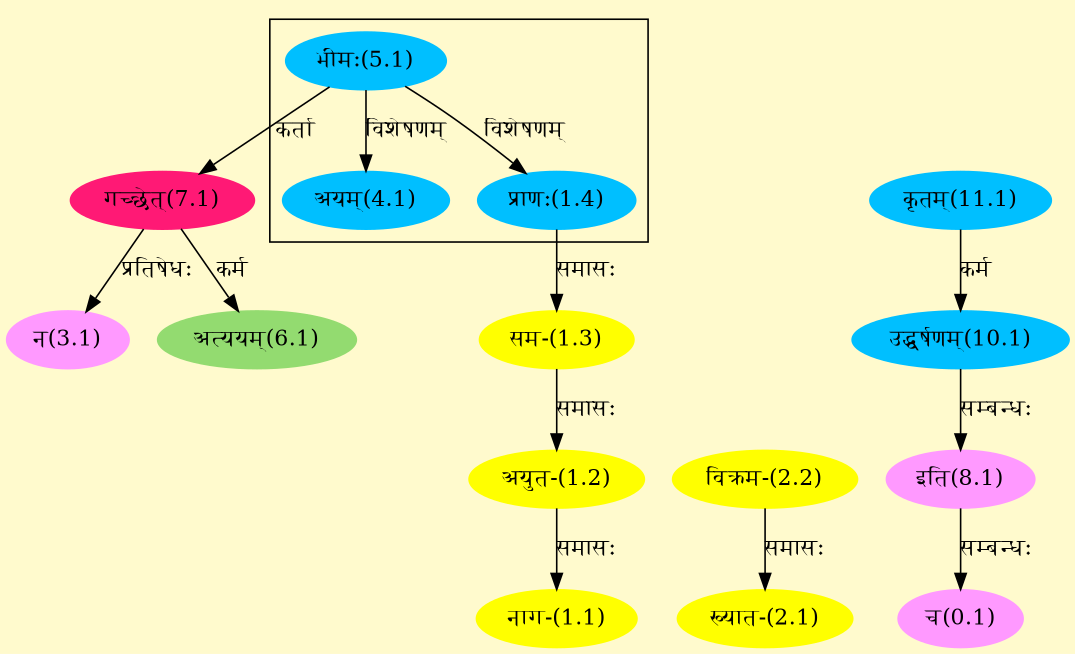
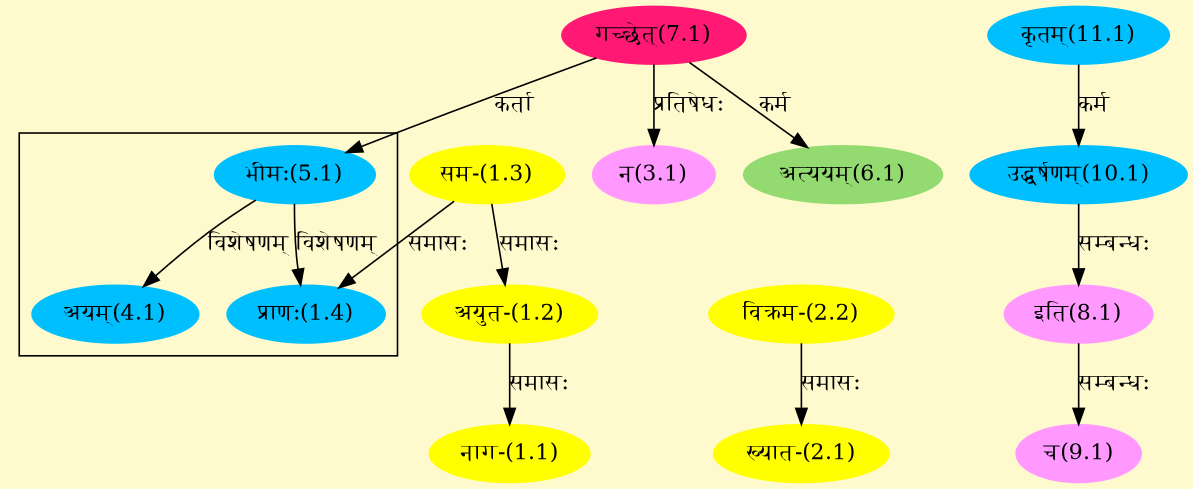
(280, 120) -> (479, 102)
(557, 262) -> (408, 236)
(961, 619) -> (1079, 454)
